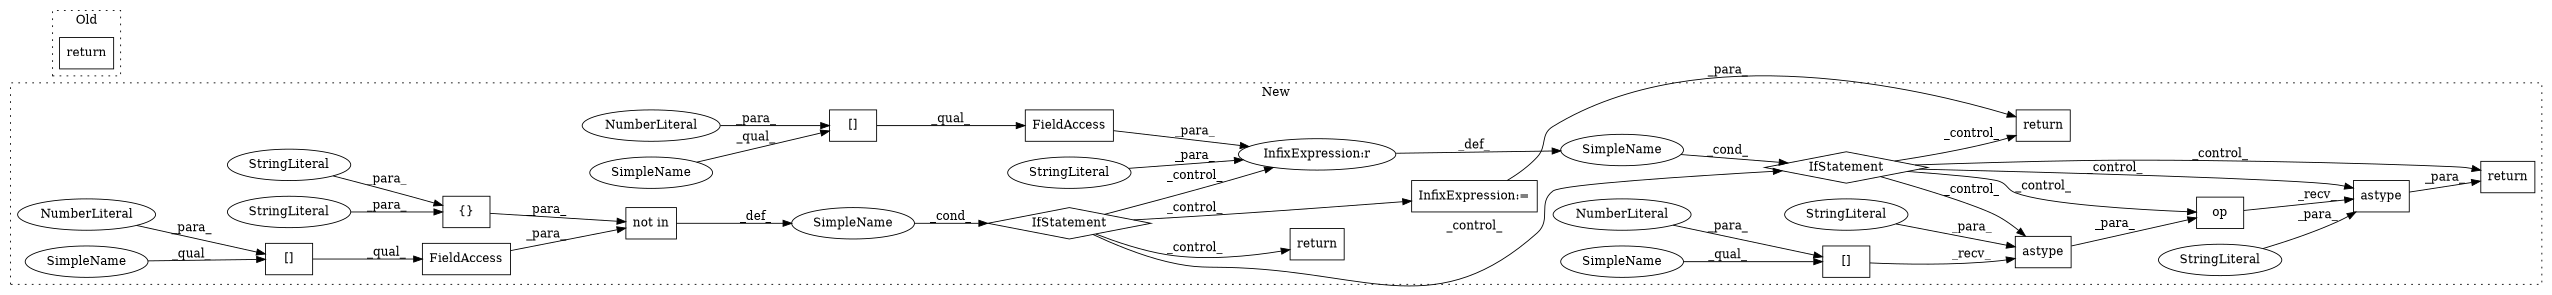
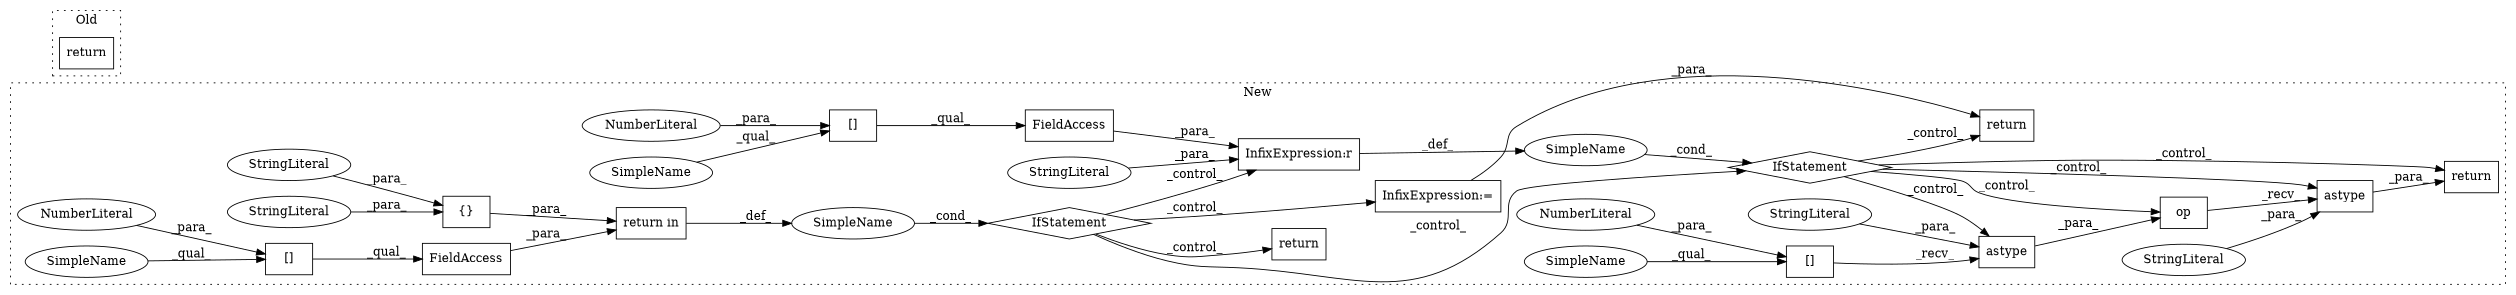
(1317, 154) -> (1299, 154)
(651, 223) -> (651, 223)
